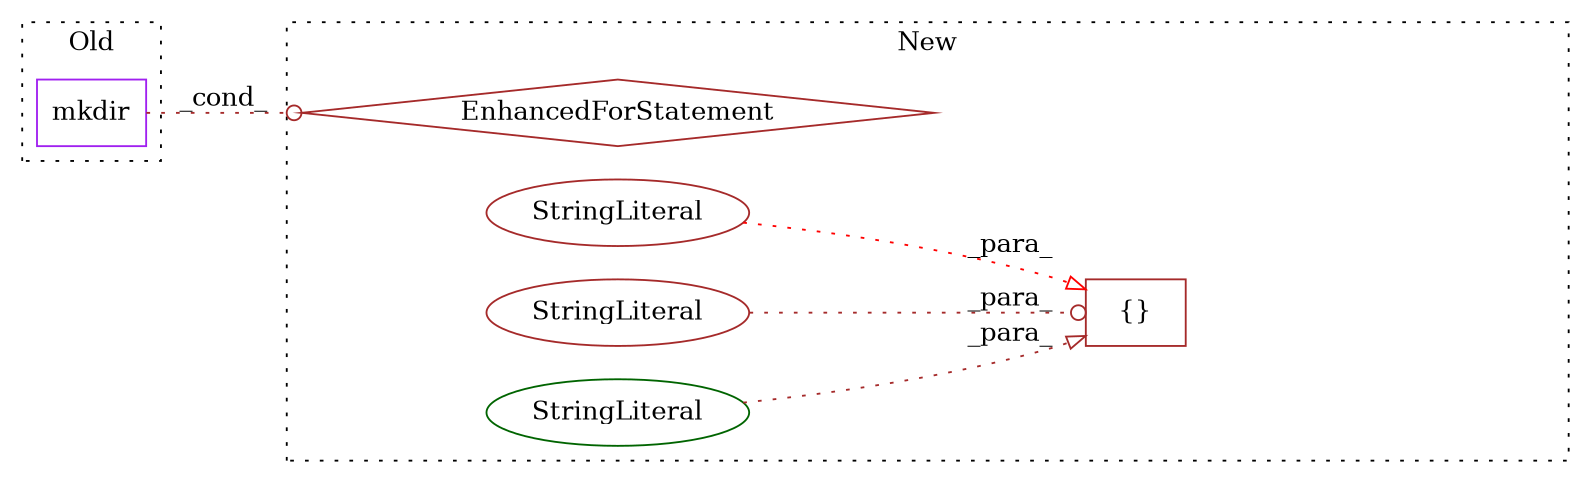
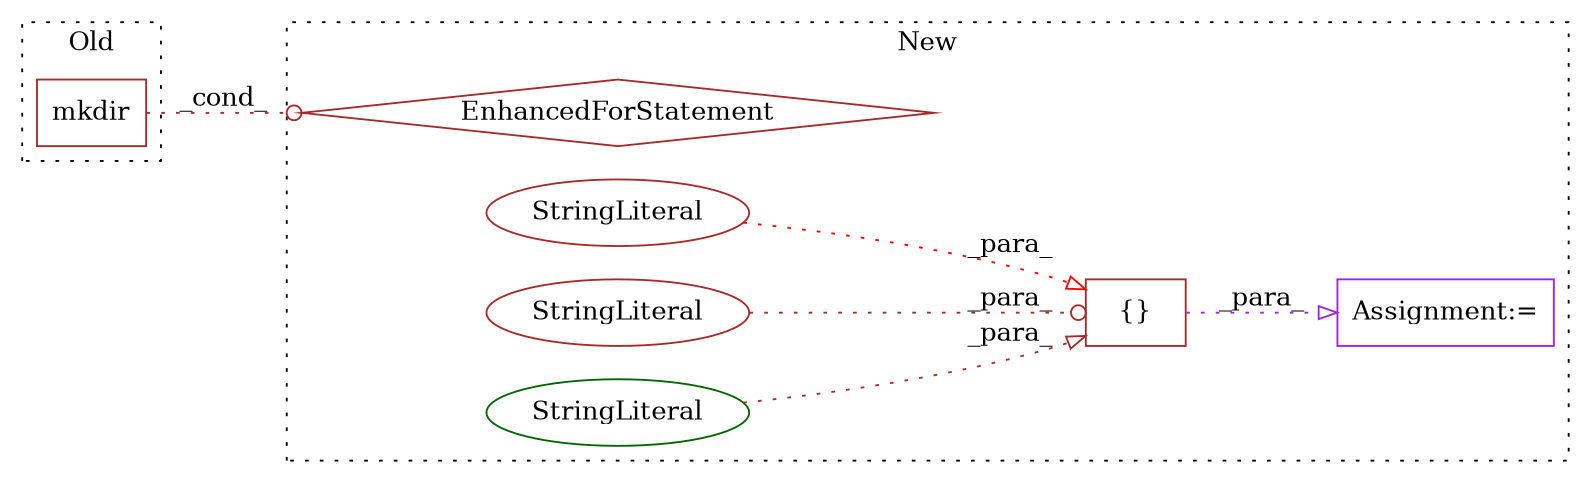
(92, 113) -> (92, 113)
none -> (1446, 313)
